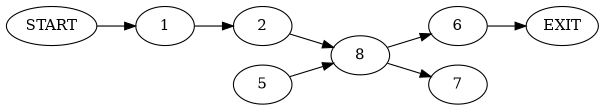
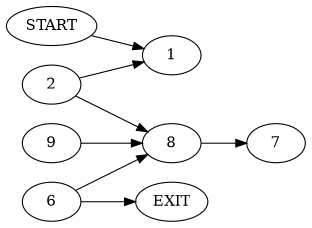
(209, 26) -> (106, 71)
(404, 42) -> (107, 175)
(263, 85) -> (52, 143)
